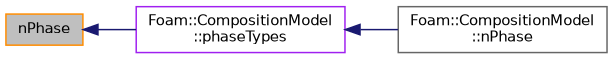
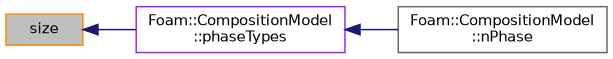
(44, 30) -> (44, 30)
